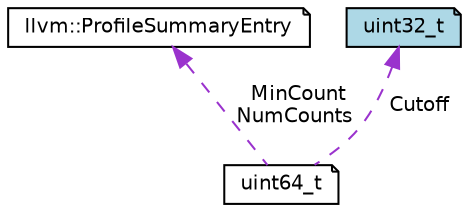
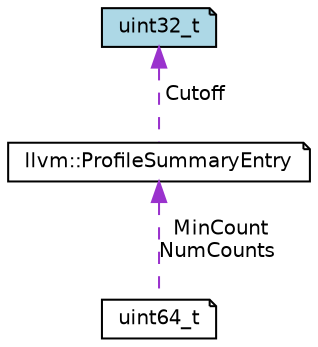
(363, 123) -> (159, 105)
